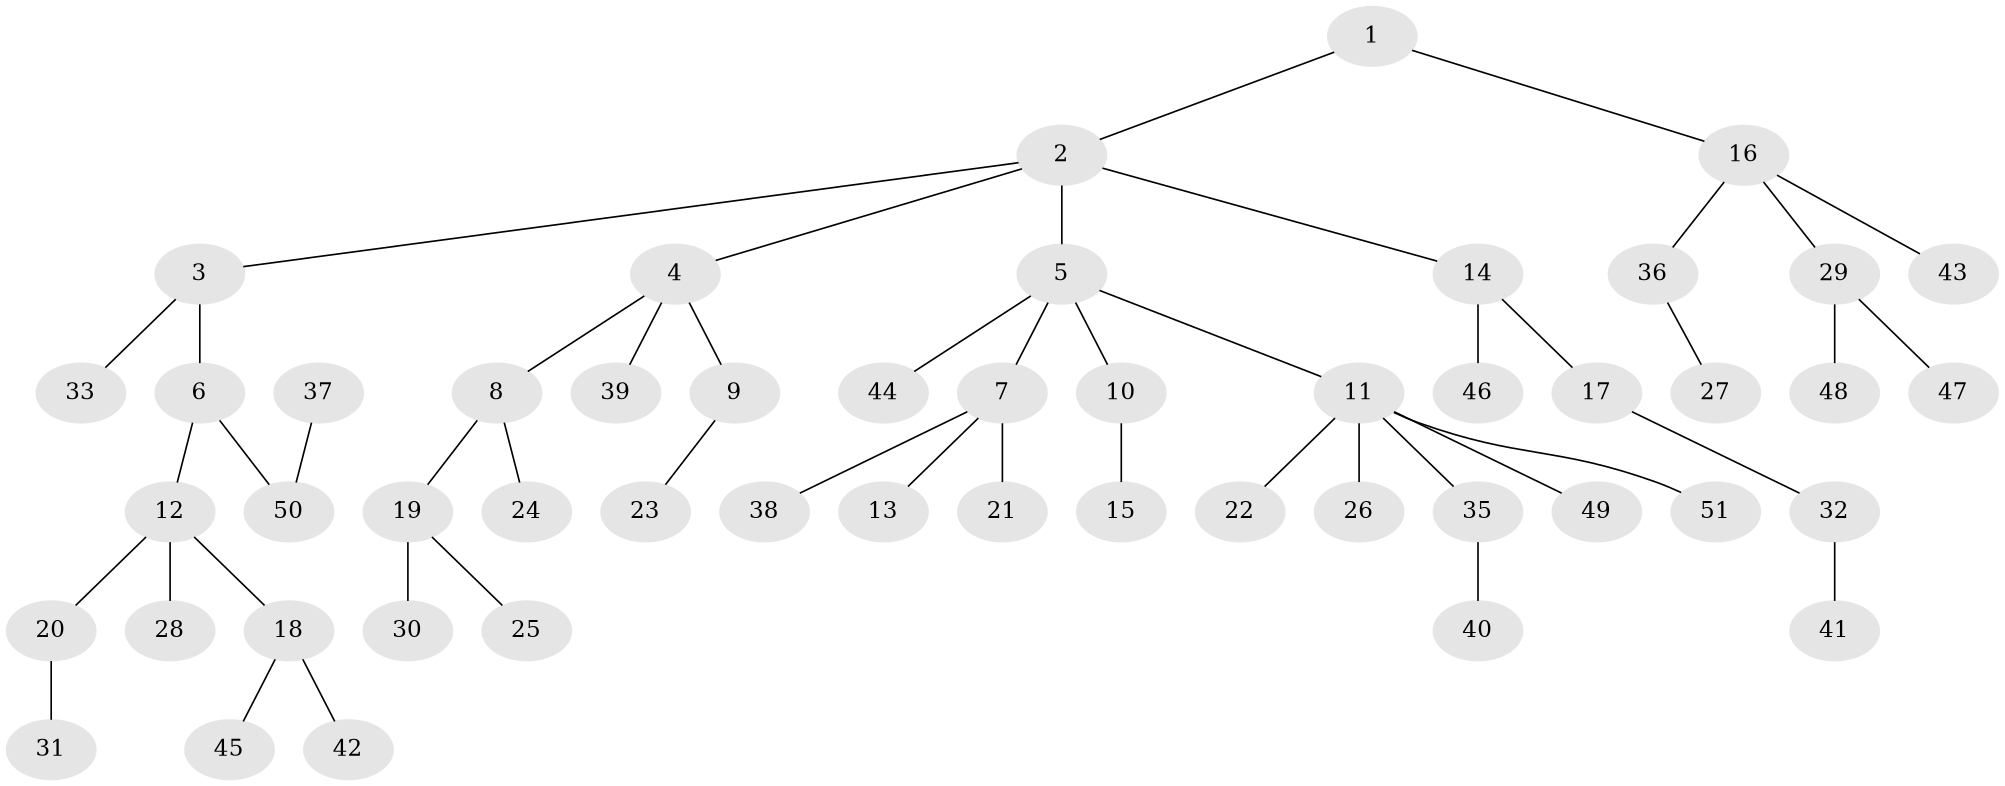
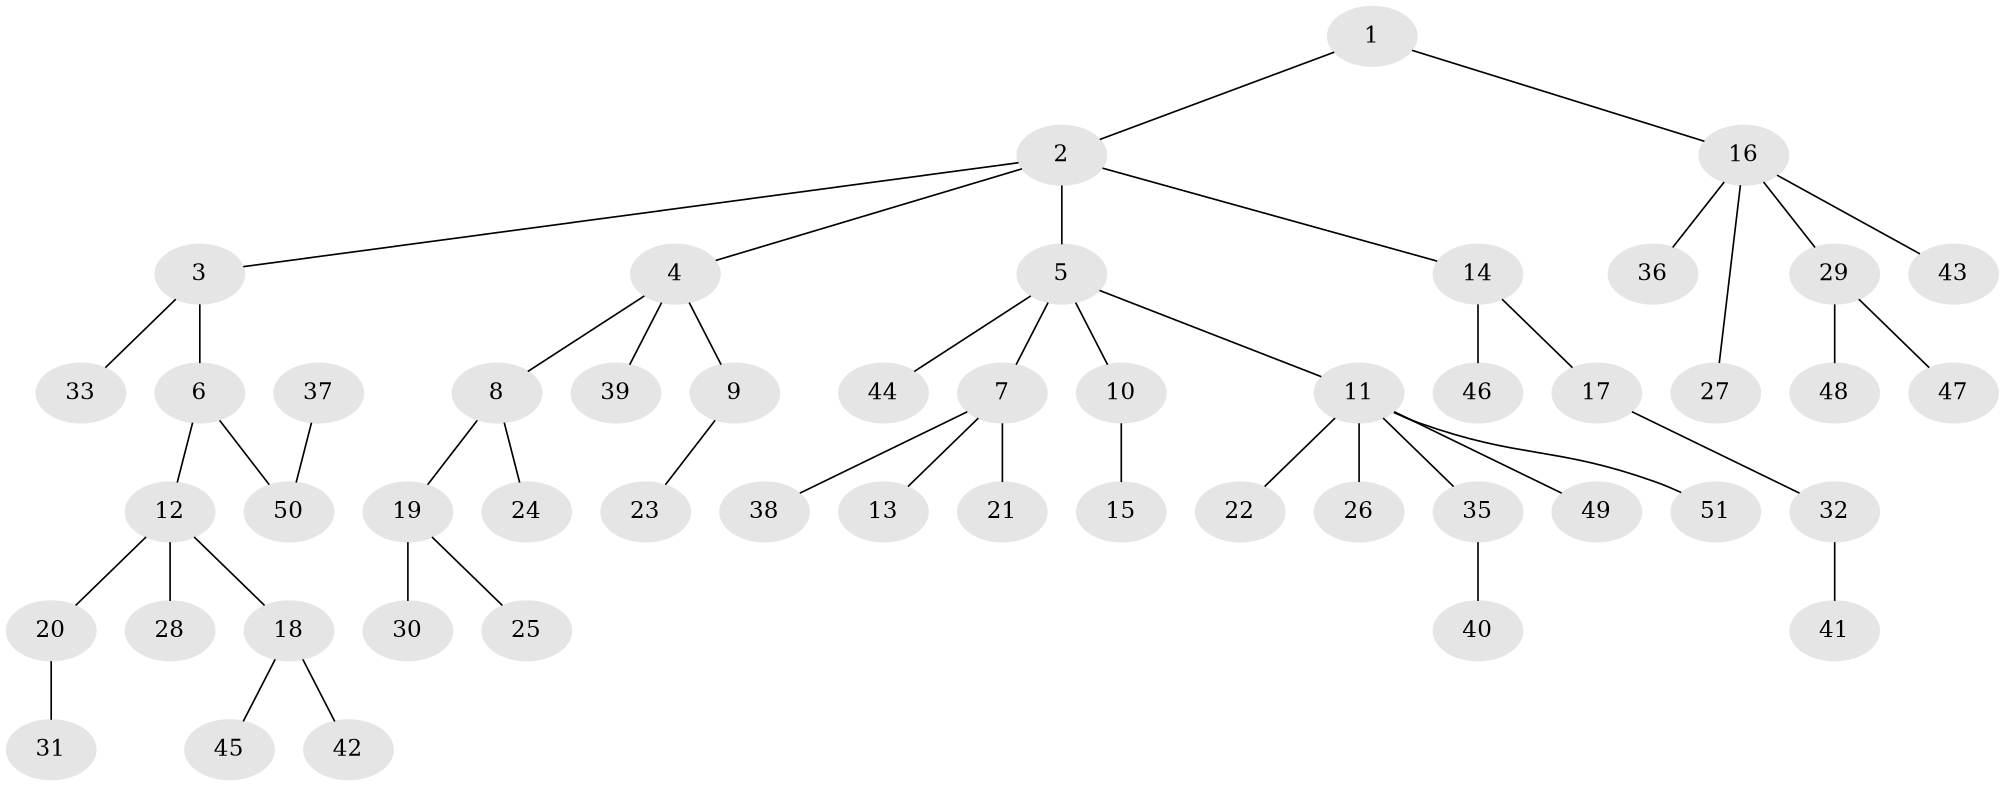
(1684, 334) -> (1730, 274)
